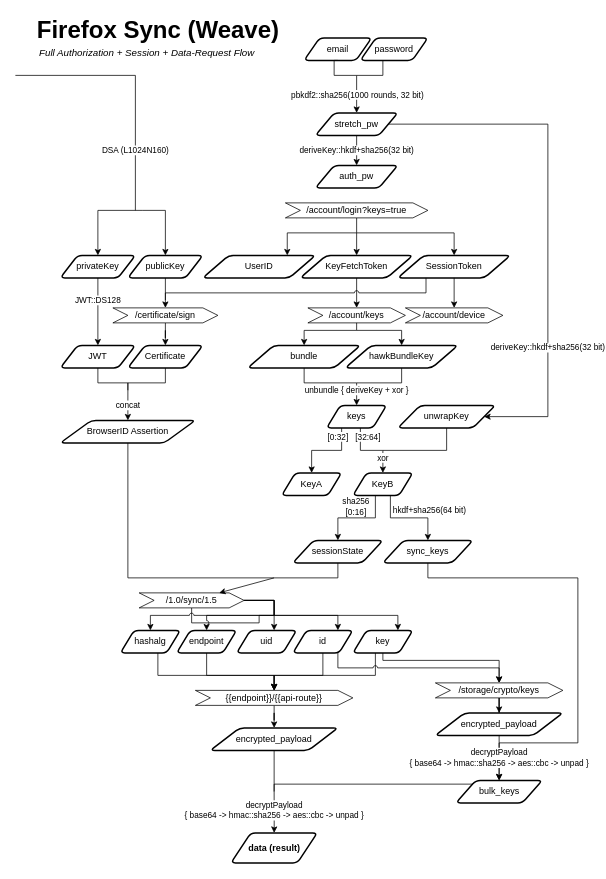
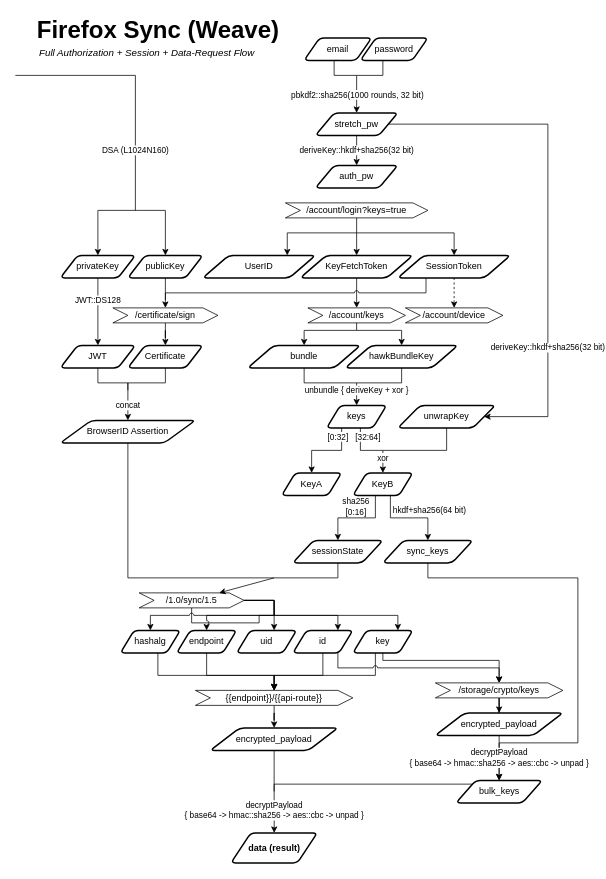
(454, 289) -> (454, 289)
